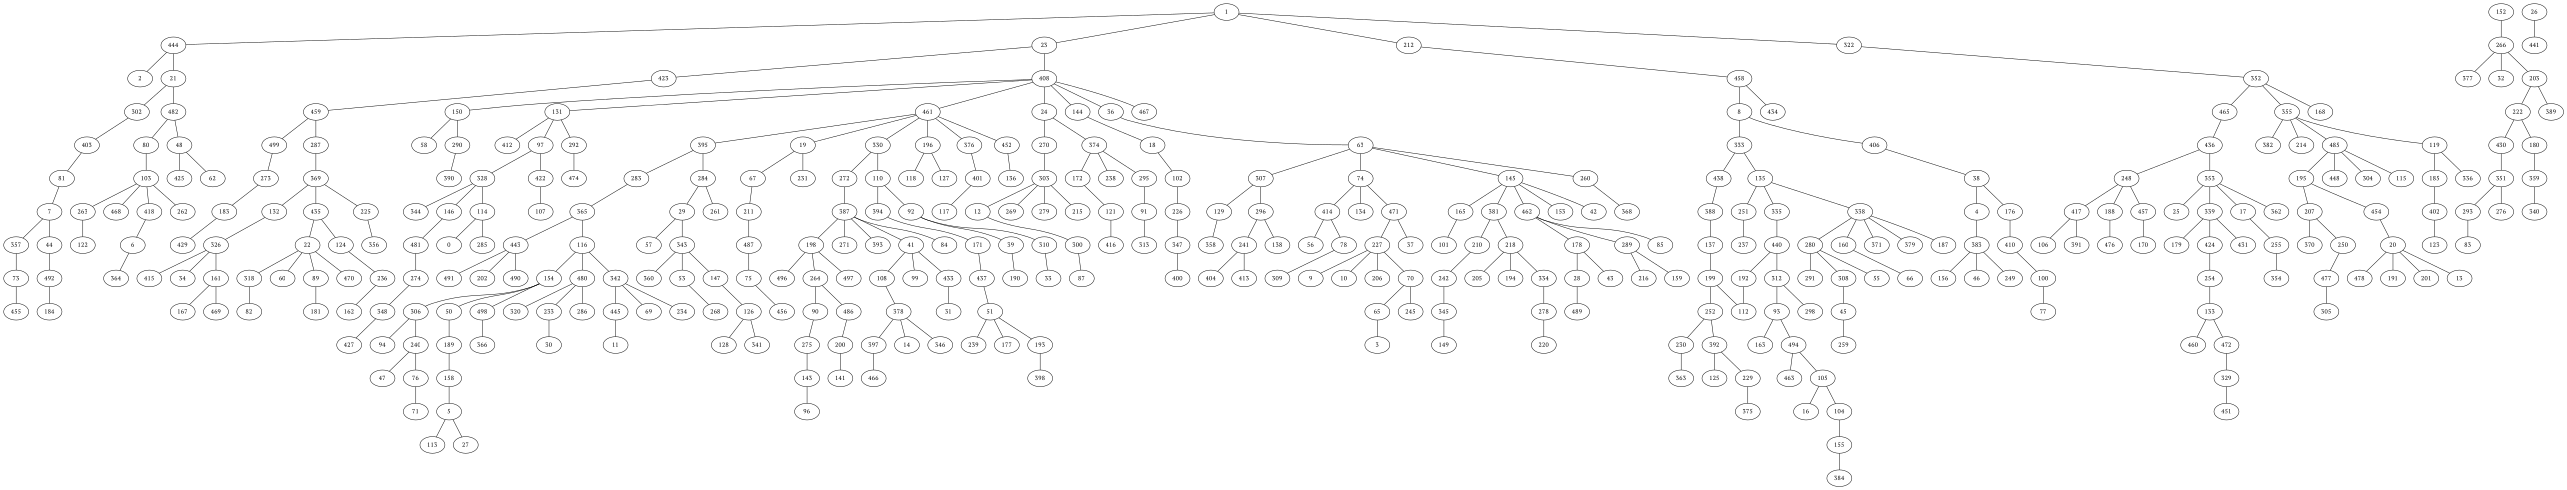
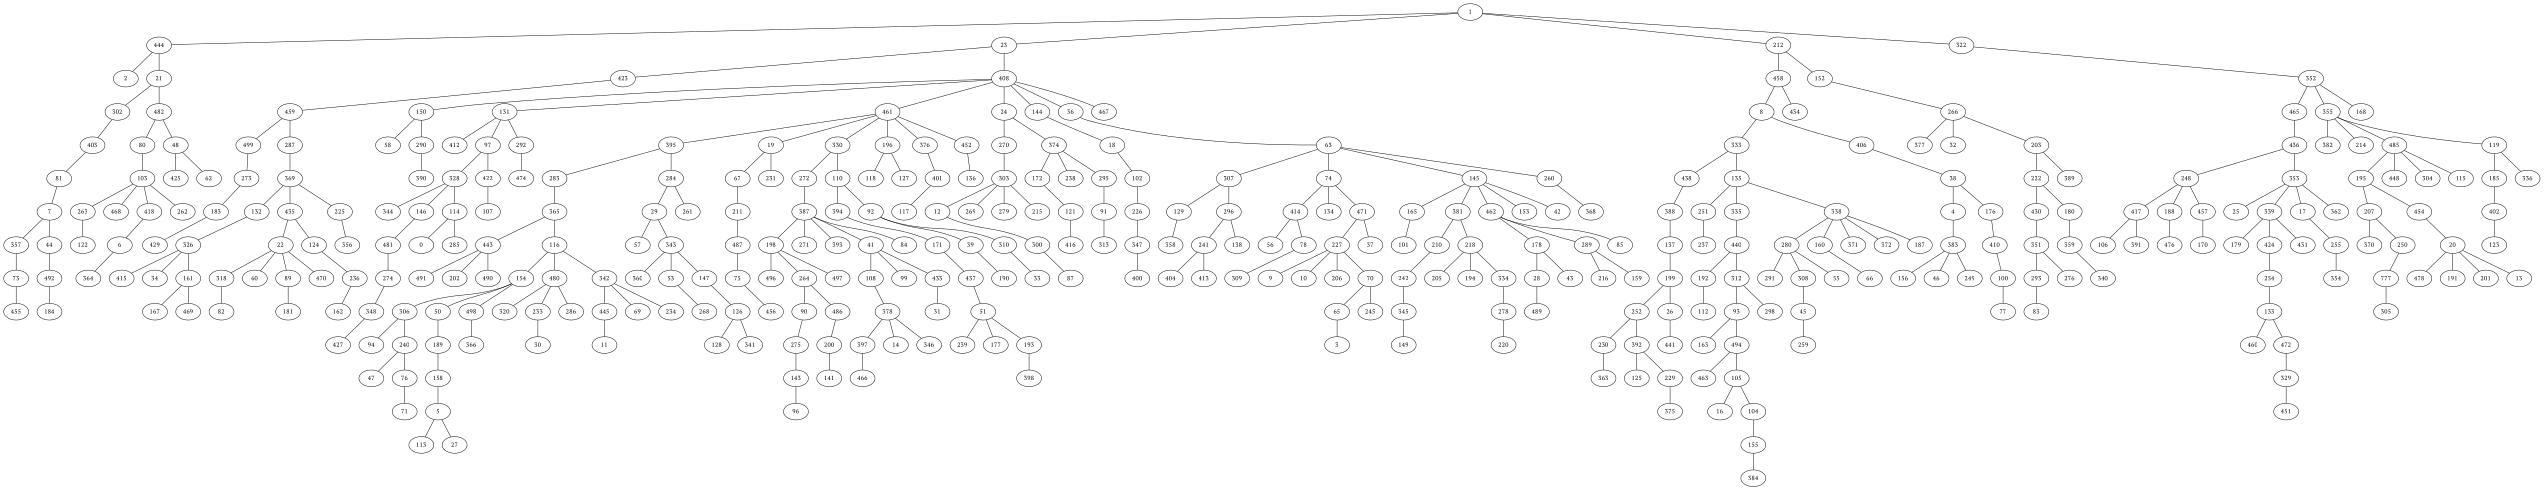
none -> (1799, 62)
(1910, 245) -> (1887, 245)
(2326, 278) -> (2386, 278)
(1727, 295) -> (1670, 295)
